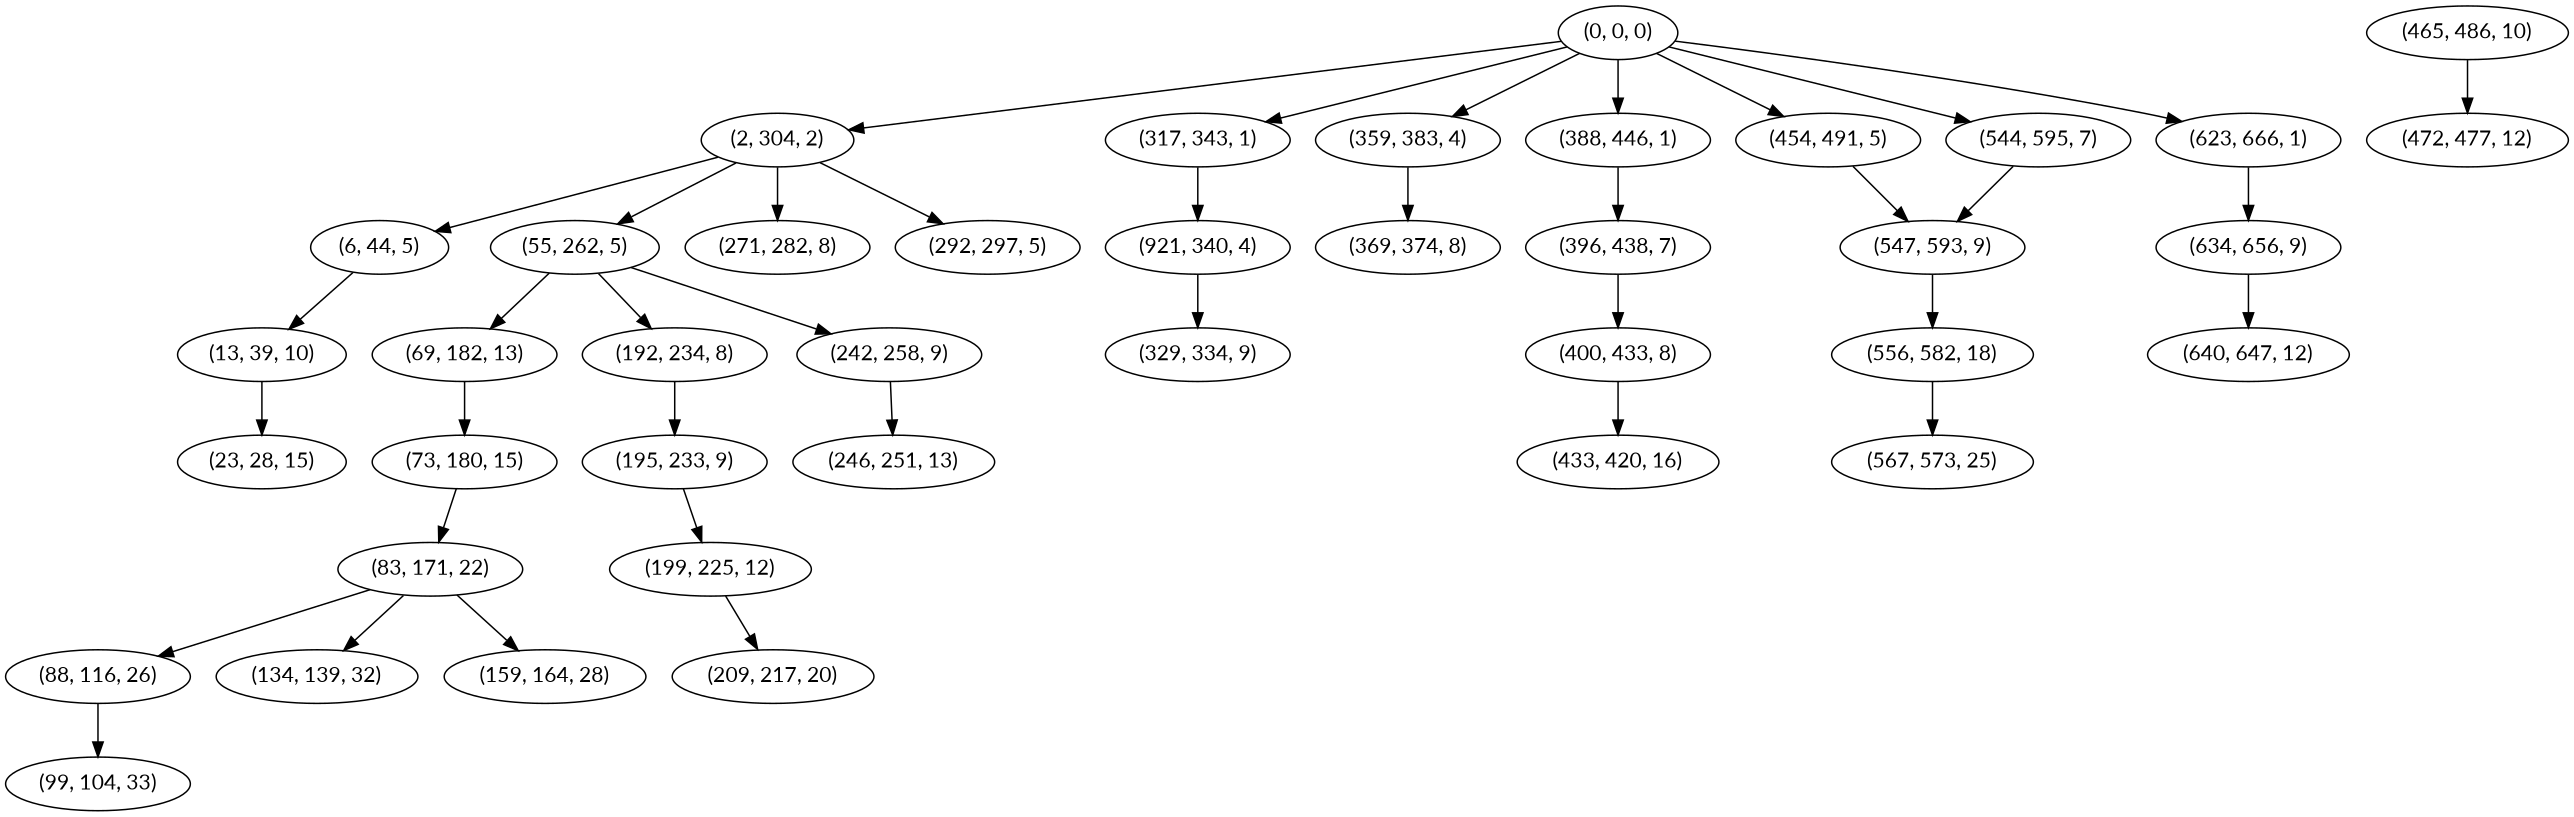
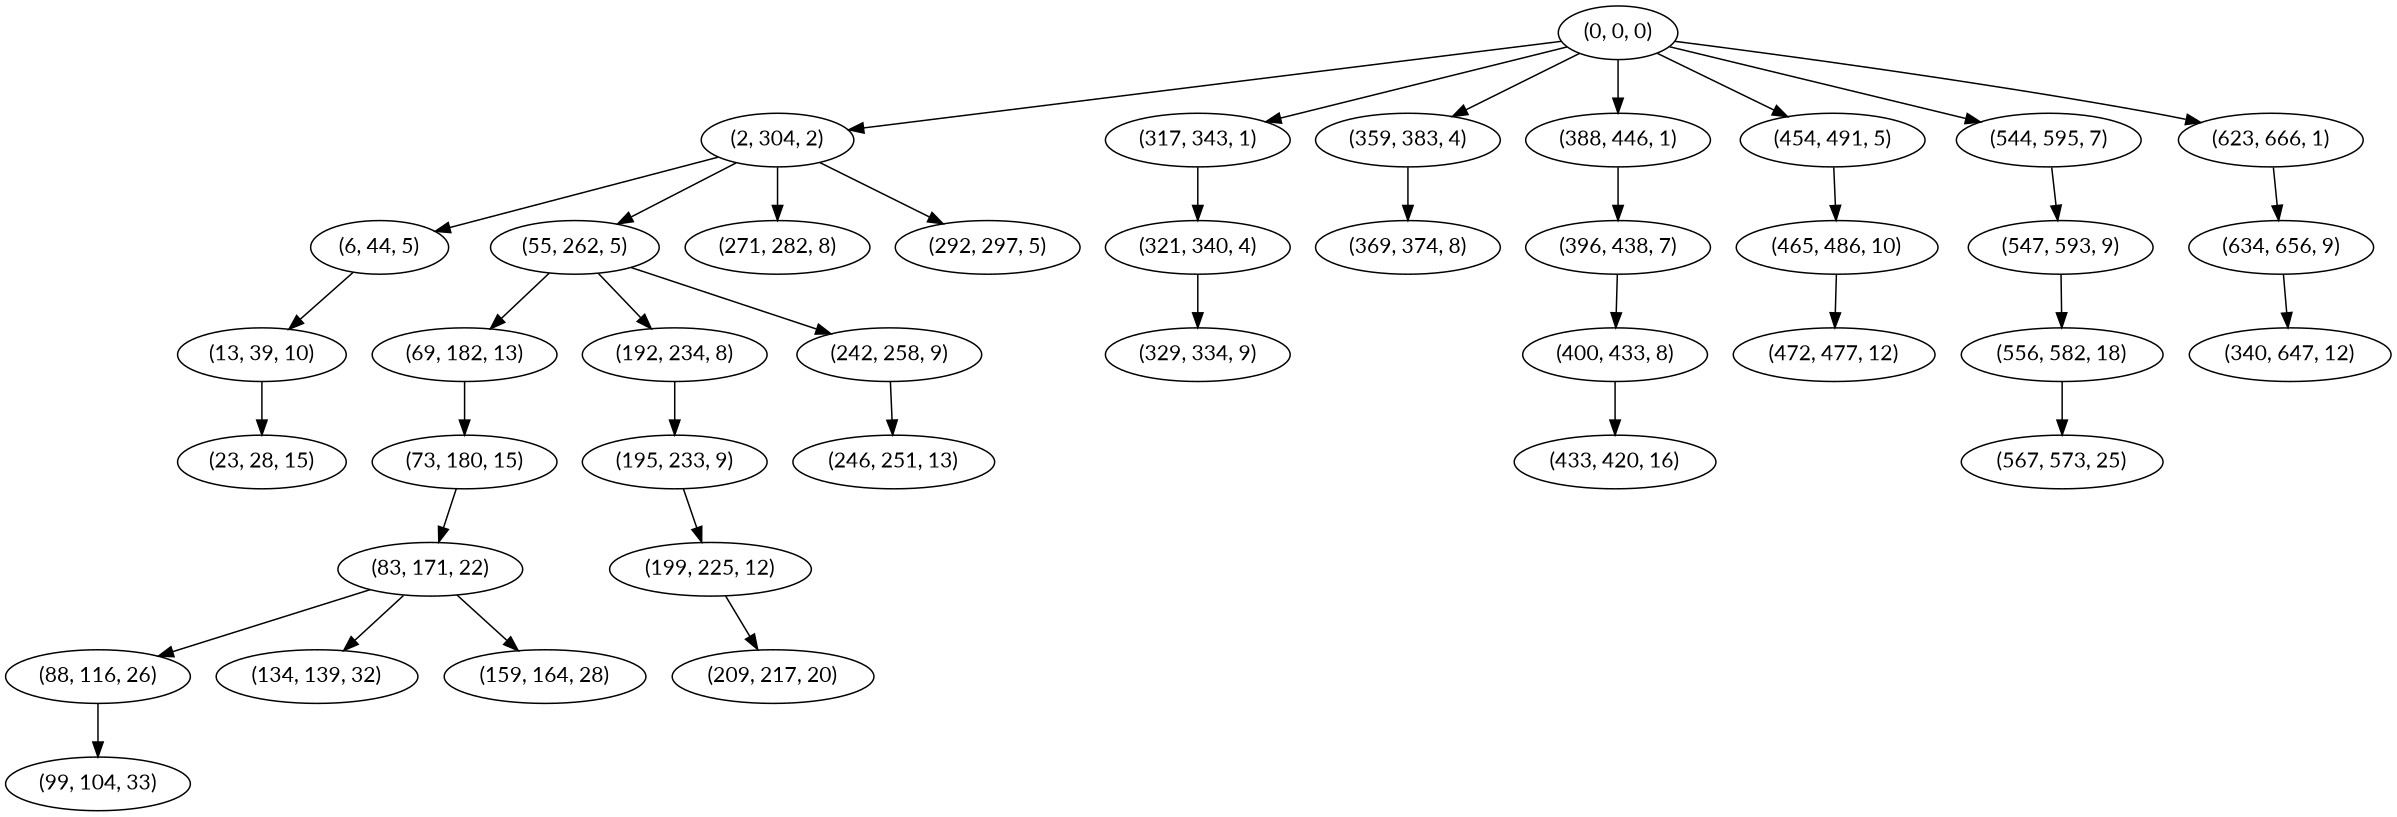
(1875, 188) -> (1835, 186)
(1198, 247) -> (1198, 247)
(2248, 355) -> (2290, 355)
